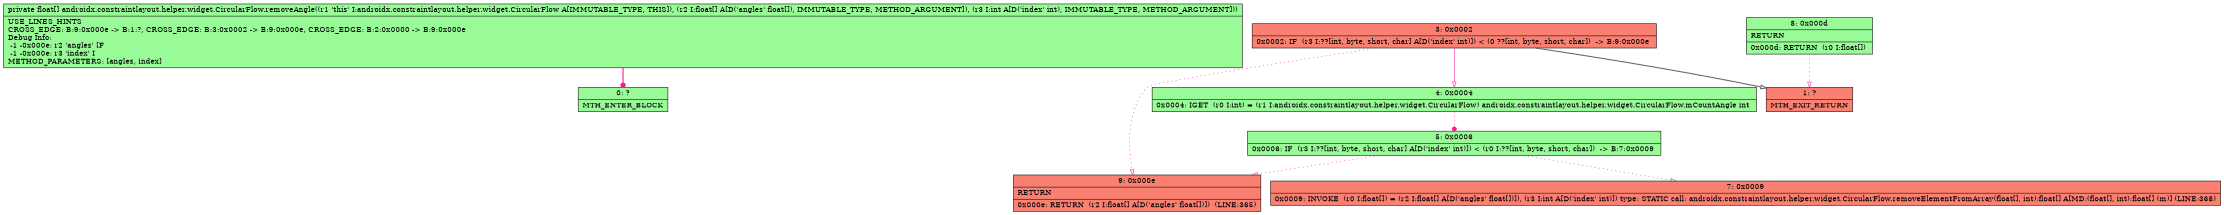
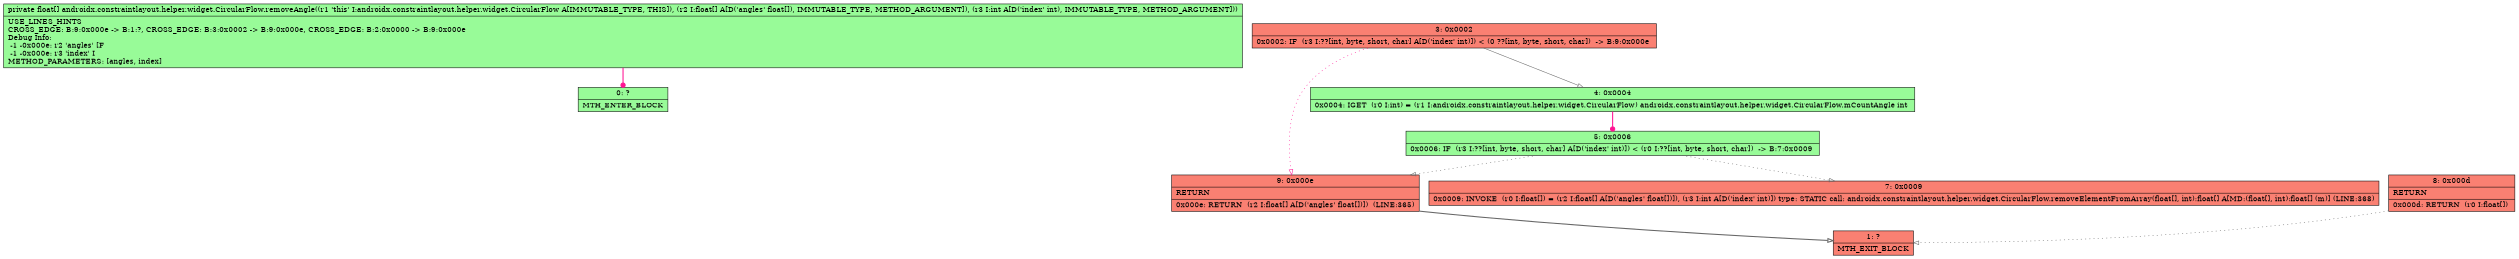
(1809, 36) -> (2452, 193)
(1454, 65) -> (1531, 67)
(1648, 66) -> (1623, 228)
(1809, 68) -> (2154, 235)
(1809, 105) -> (1873, 249)
(1454, 119) -> (1613, 119)
(1318, 165) -> (1476, 165)
